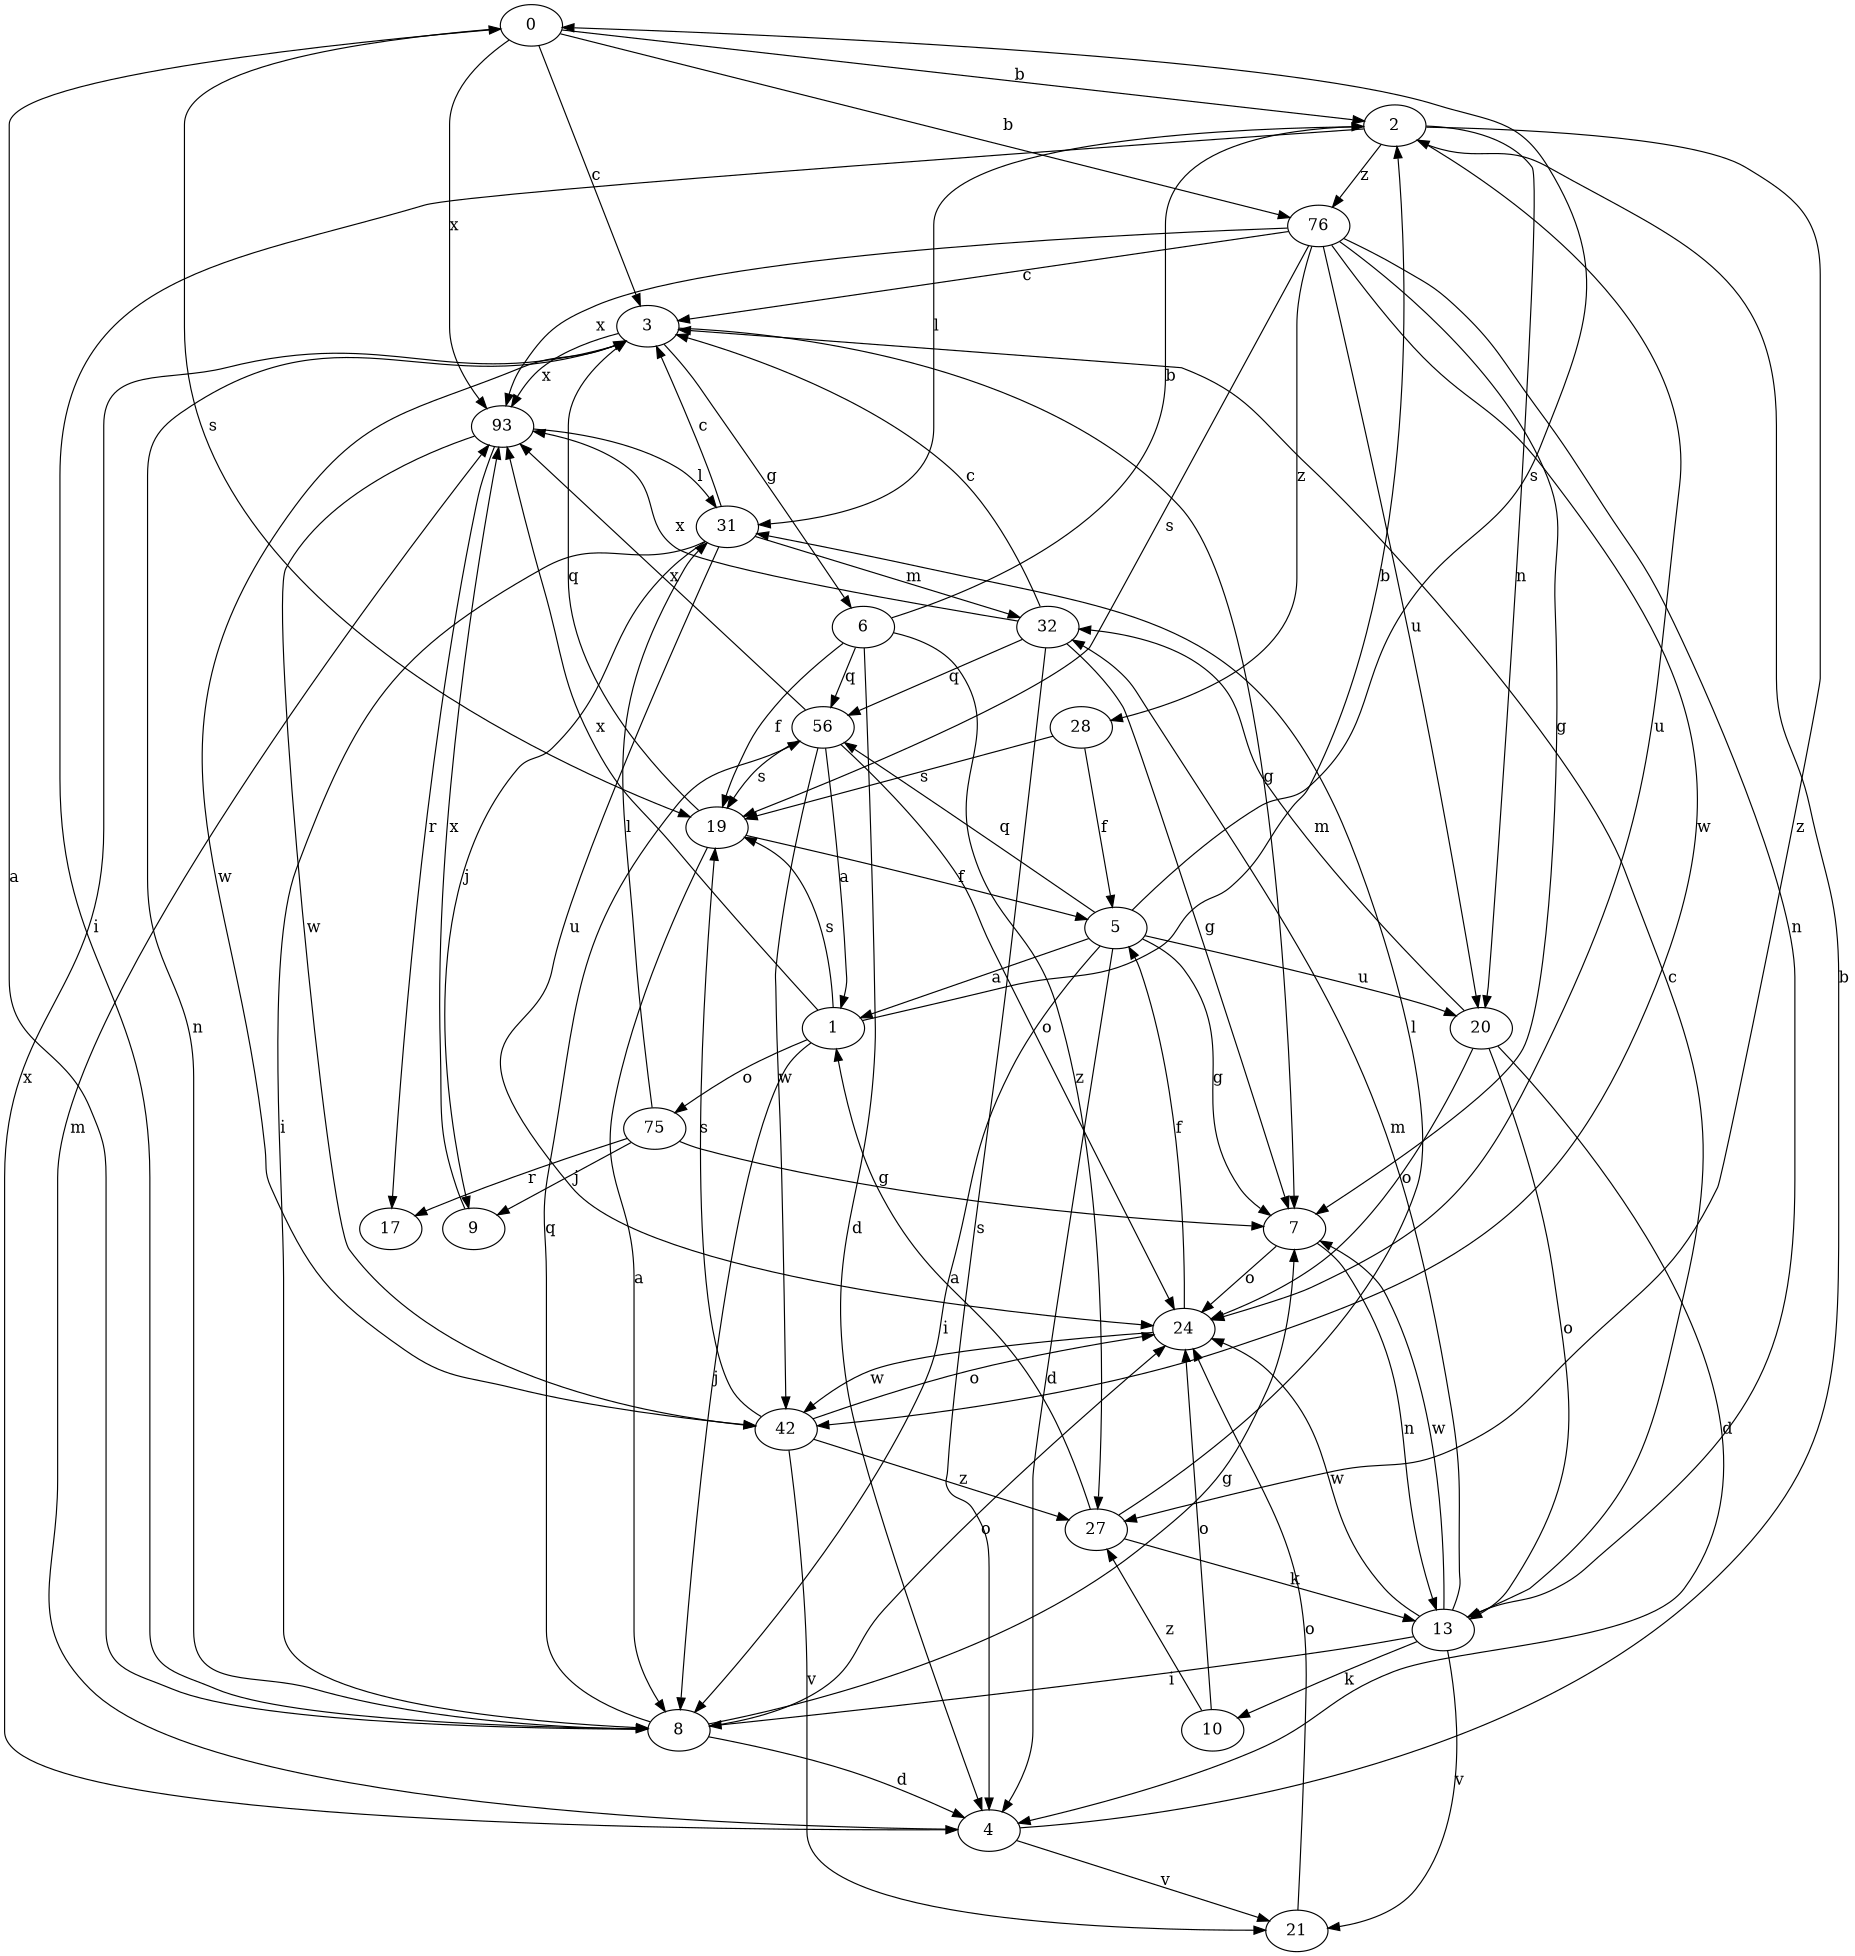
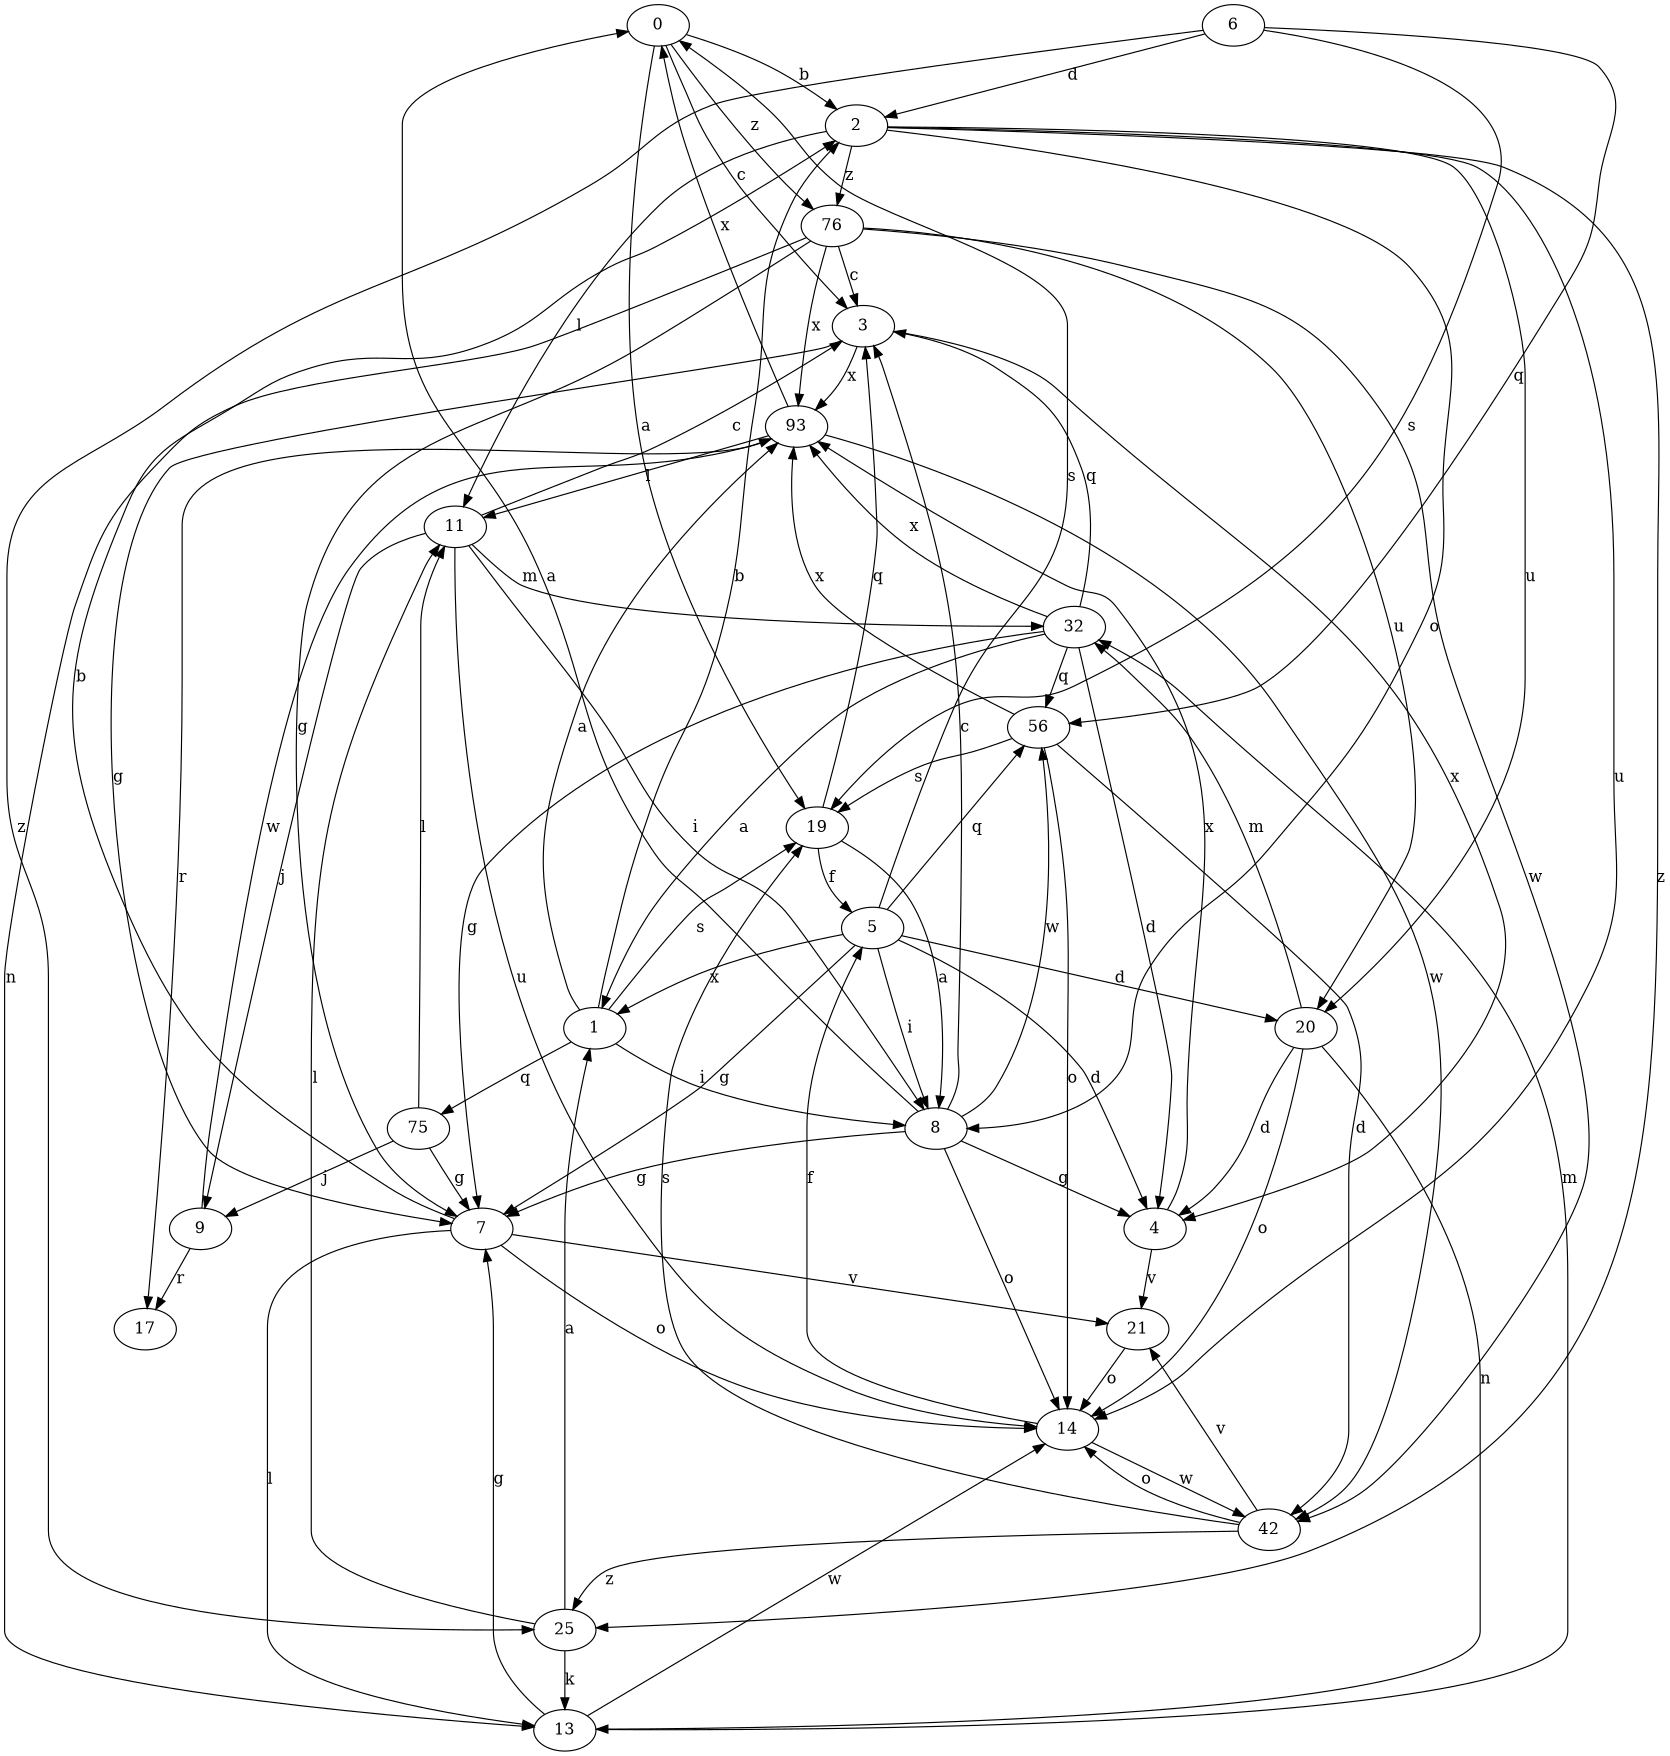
(1009, 126) -> (755, 126)
(450, 212) -> (717, 235)
(1171, 376) -> (1073, 76)
(213, 427) -> (646, 427)
(757, 469) -> none
(971, 477) -> (1092, 477)
(727, 527) -> (455, 527)
(1522, 577) -> (1531, 577)
(1120, 593) -> none
(601, 727) -> (583, 727)
(778, 727) -> (1412, 427)
(1081, 727) -> none
(1541, 732) -> none
(455, 828) -> (274, 828)
(839, 872) -> (794, 753)
(96, 928) -> (1435, 627)
(227, 930) -> none
(997, 978) -> (715, 978)
(1364, 978) -> (1120, 978)
(198, 1028) -> (965, 727)
(748, 1078) -> (526, 1078)
(786, 1078) -> (1361, 1129)
(78, 1129) -> (1210, 828)
(1839, 1145) -> (113, 542)
(526, 1173) -> (176, 1274)
(551, 1229) -> (1053, 928)
(981, 1229) -> (1152, 928)
(848, 1233) -> none
(1184, 1329) -> (1067, 1429)
(1568, 1329) -> (1486, 1379)
(716, 1379) -> (703, 1078)
(1410, 1429) -> (270, 1480)
(1439, 1429) -> (499, 1480)
(1096, 1530) -> (565, 1630)
(1068, 1685) -> none
(1213, 1730) -> none
(903, 1780) -> (1064, 1179)
(1449, 1817) -> (790, 1276)
